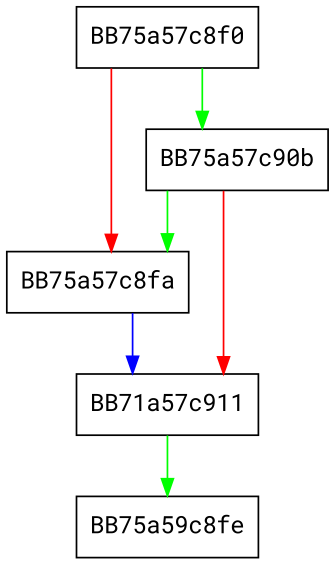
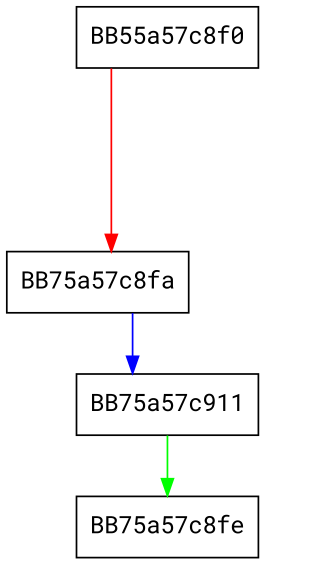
(167, 37) -> (167, 37)
(237, 160) -> none
(167, 405) -> (167, 405)
(167, 527) -> (167, 527)
